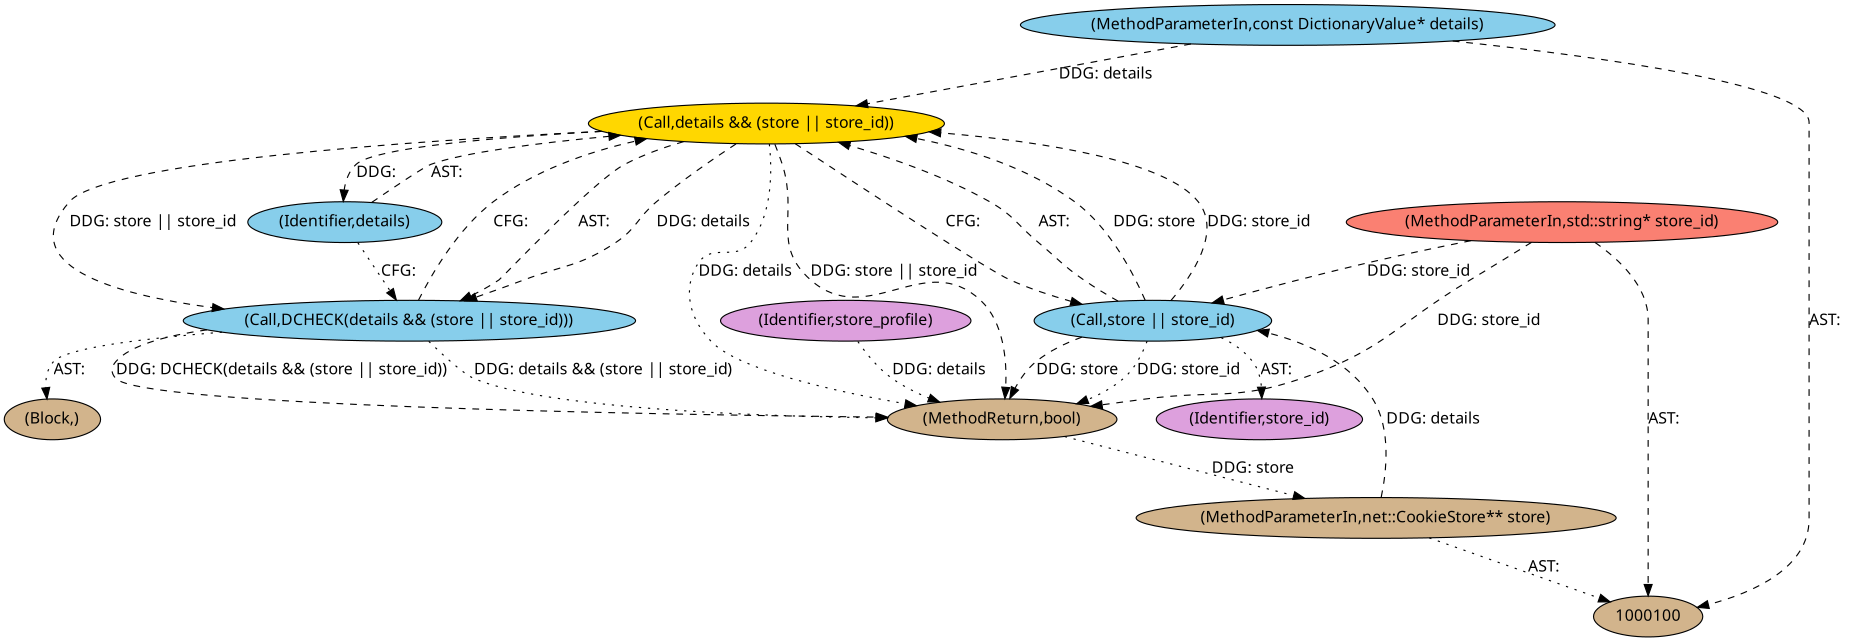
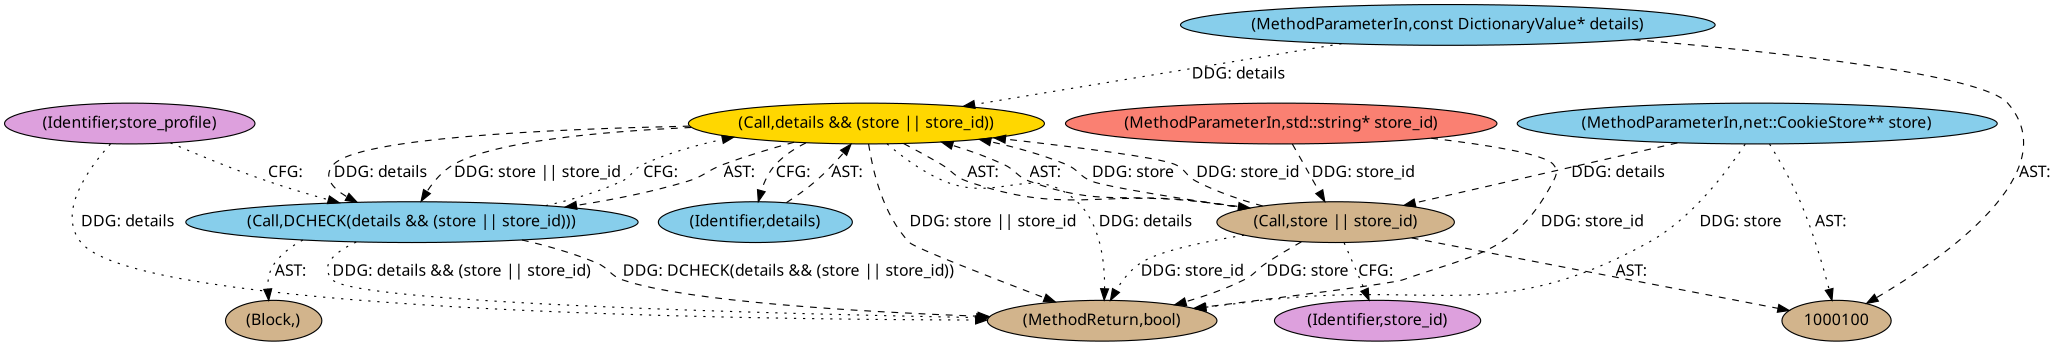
(1029, 74) -> (1158, 74)
(379, 173) -> (796, 173)
(506, 193) -> (634, 172)
(965, 222) -> (985, 173)
(374, 267) -> (248, 174)
(1153, 321) -> (1336, 222)
(1279, 370) -> (1378, 271)
(1648, 403) -> (1604, 275)
(1179, 466) -> (1501, 292)
(1376, 518) -> (1757, 124)
